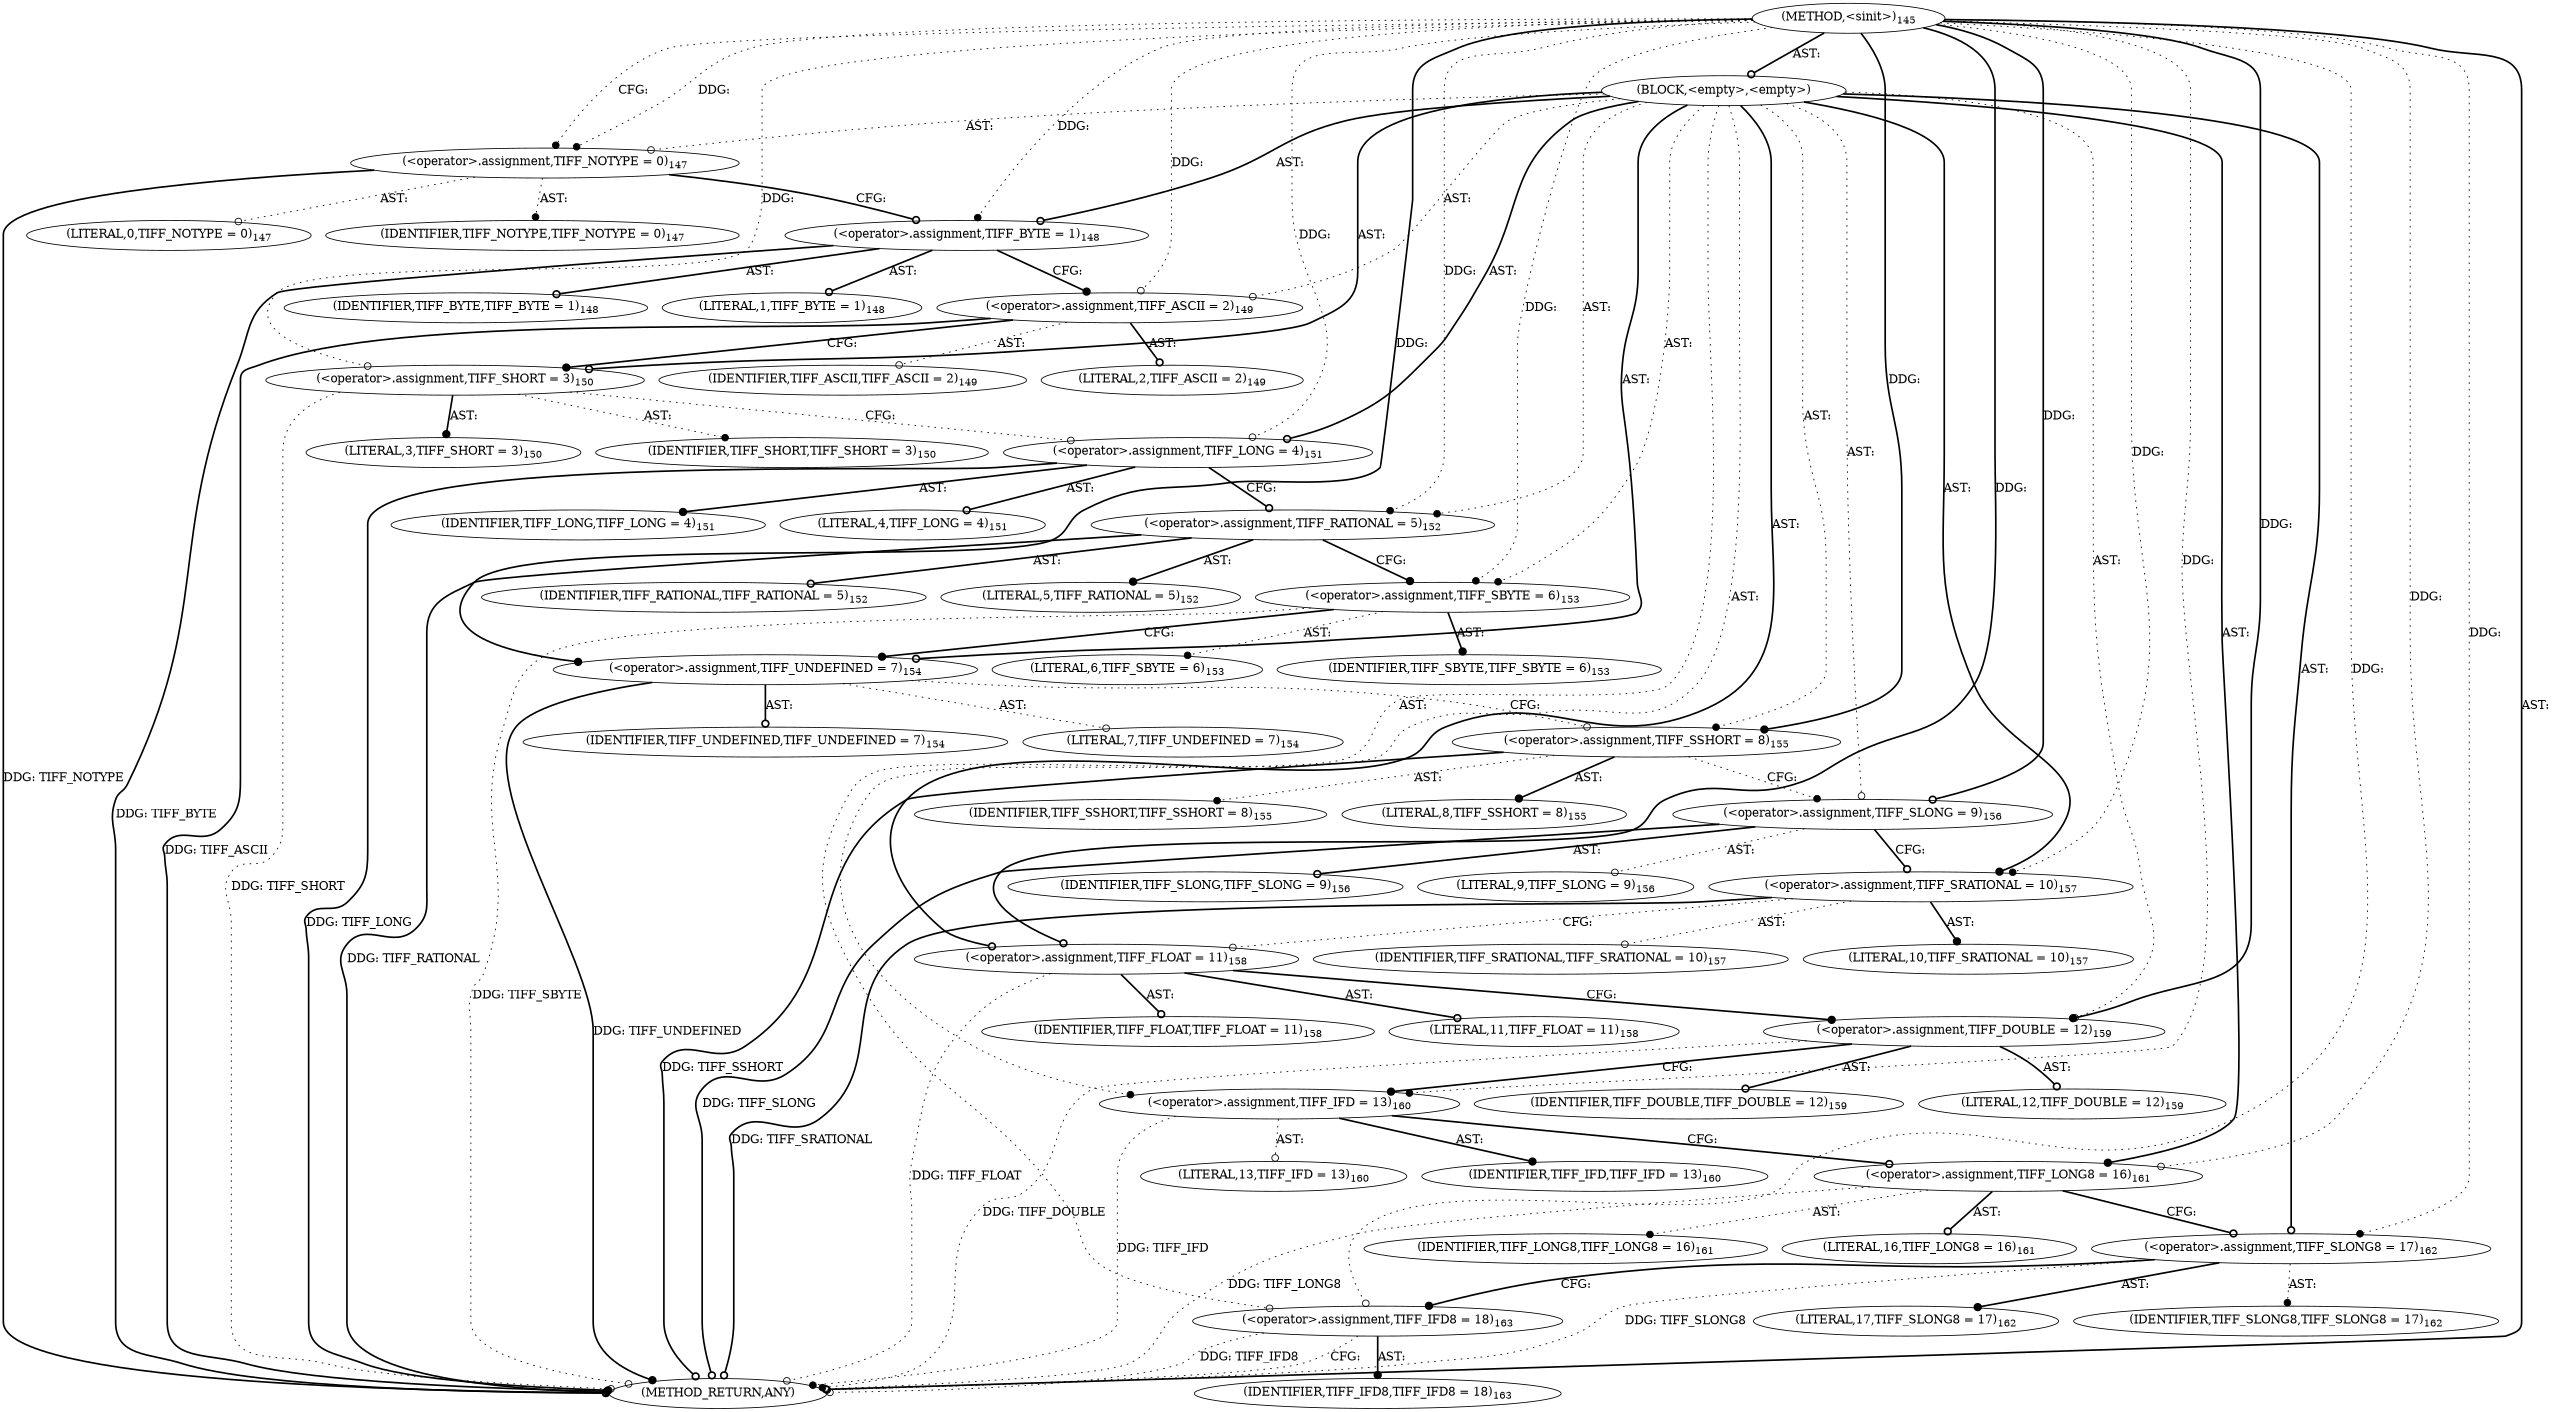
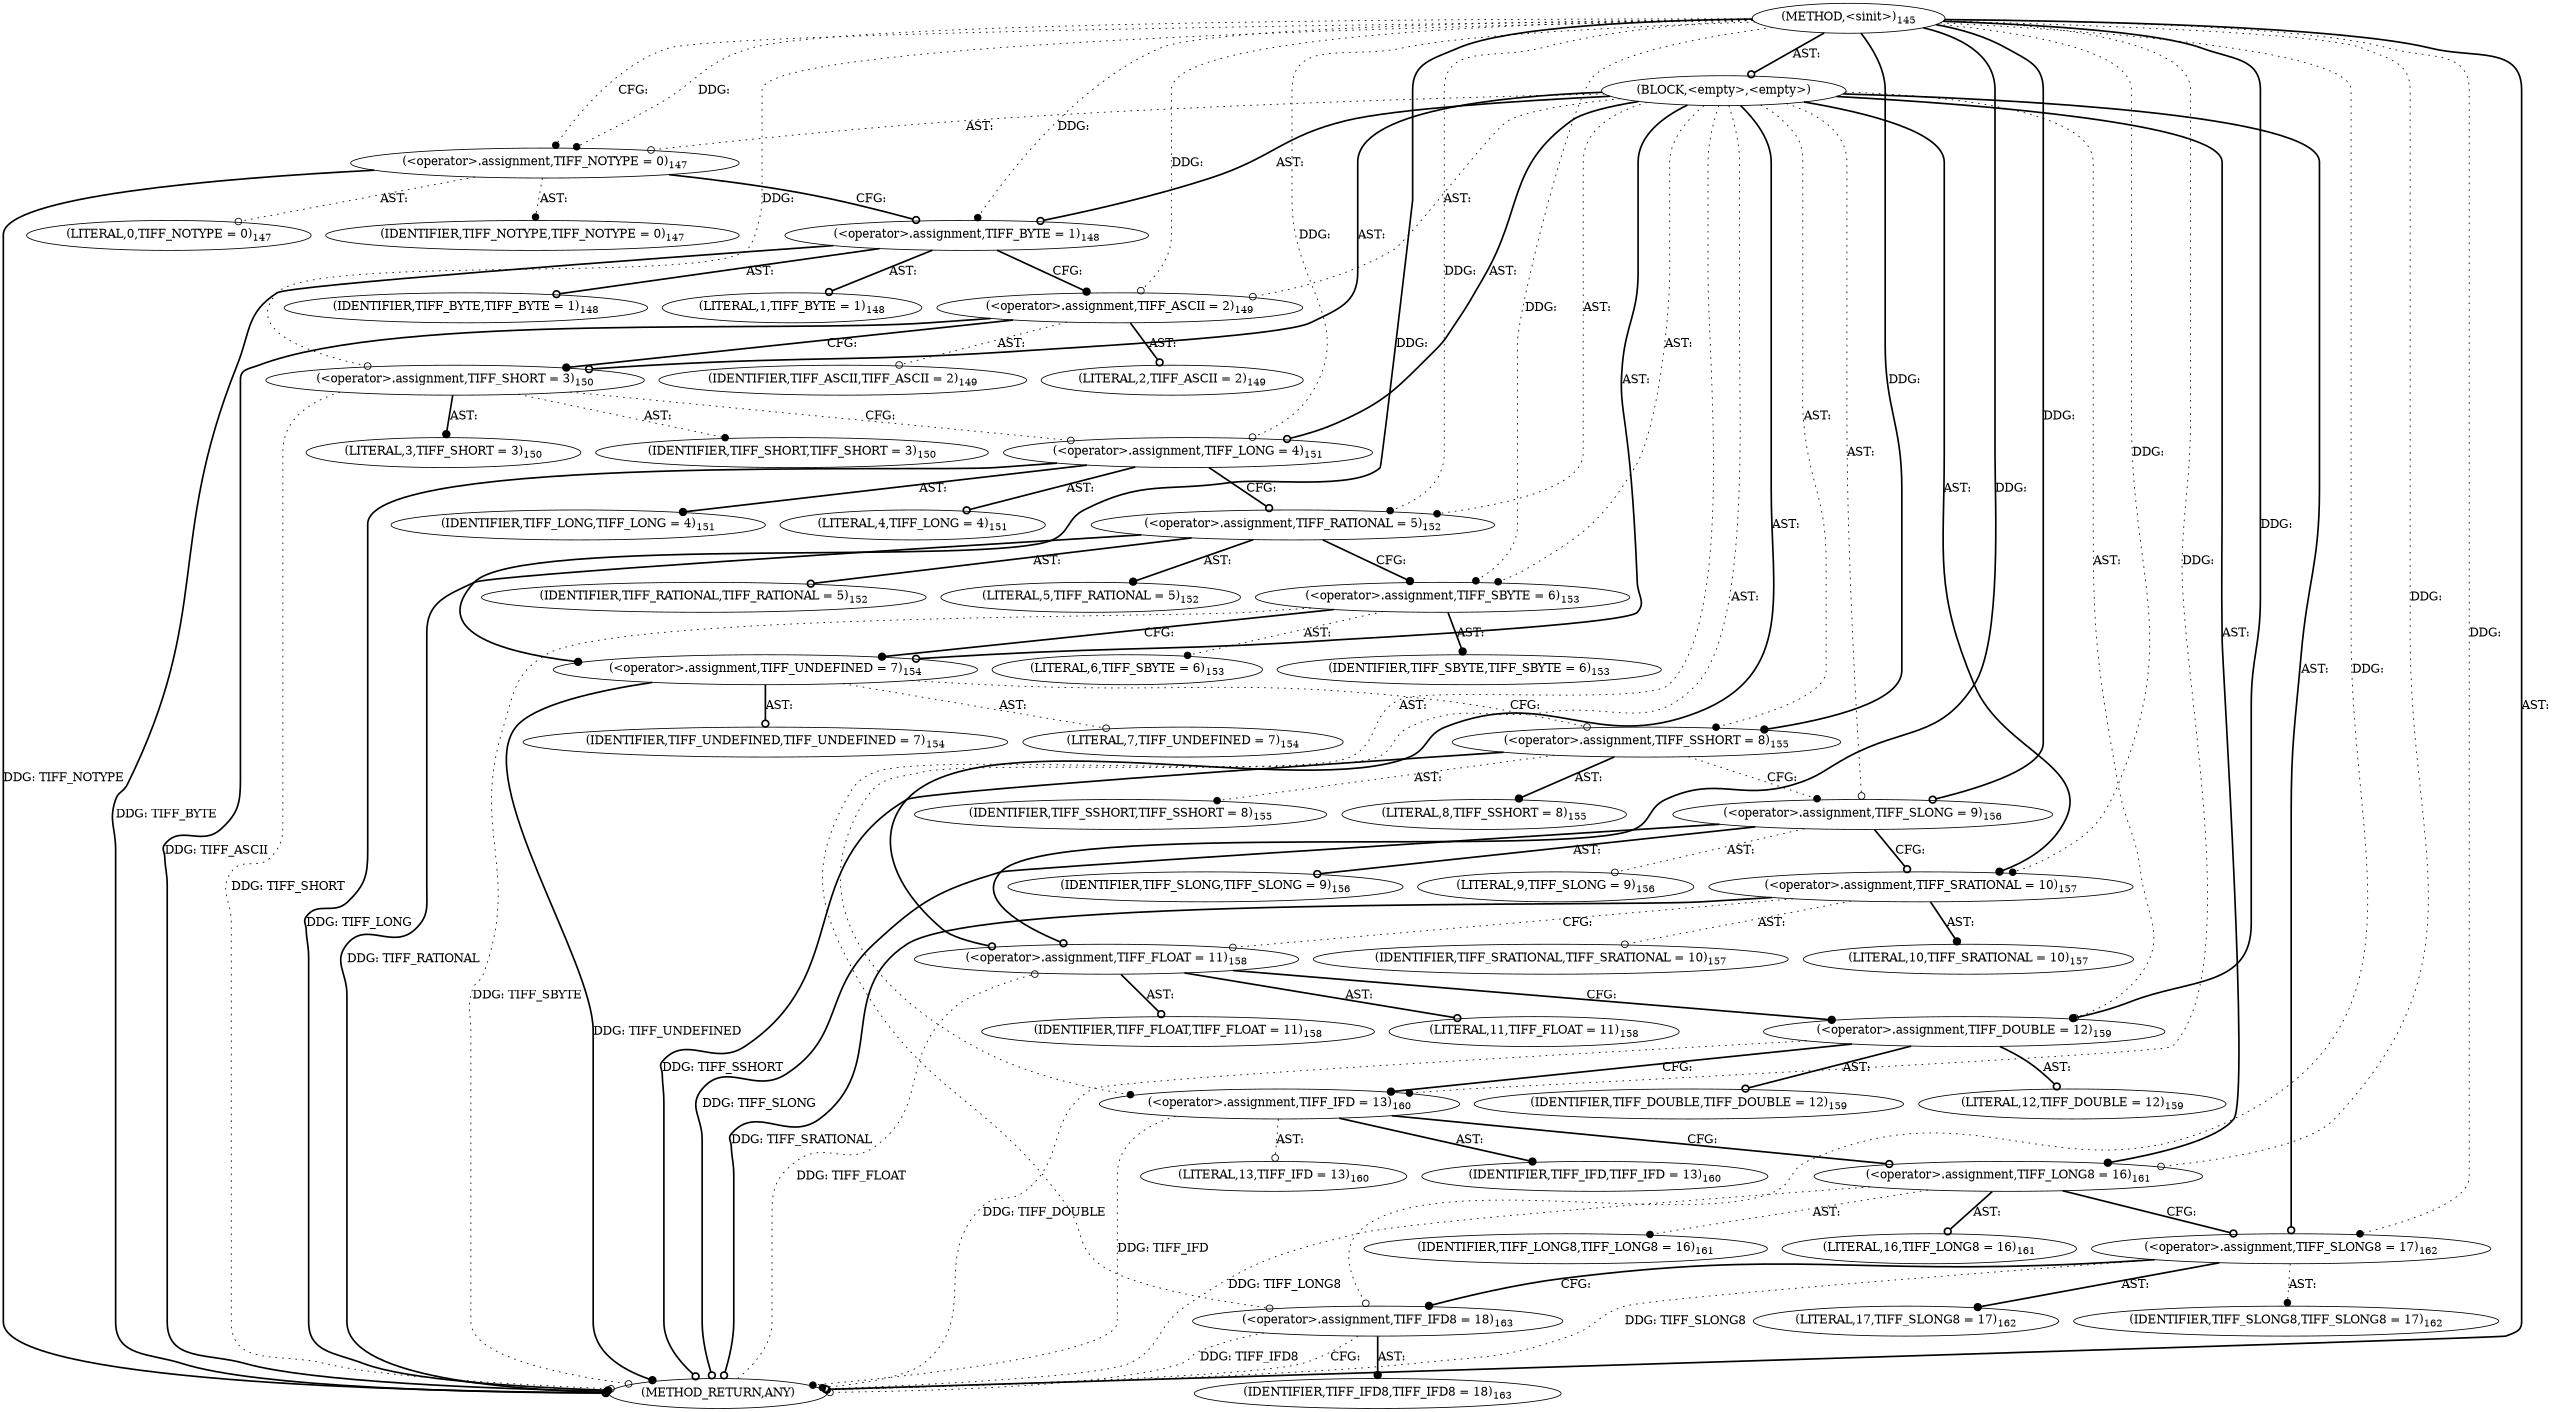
(910, 1187) -> (841, 1154)
